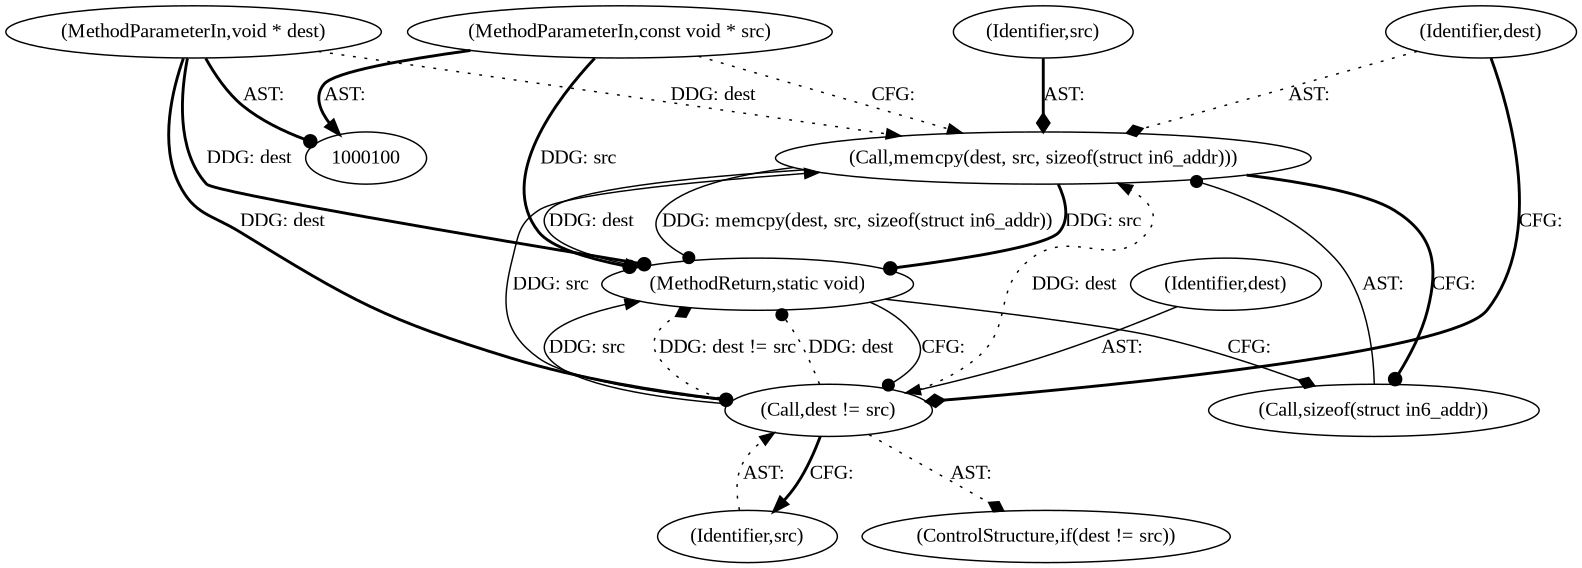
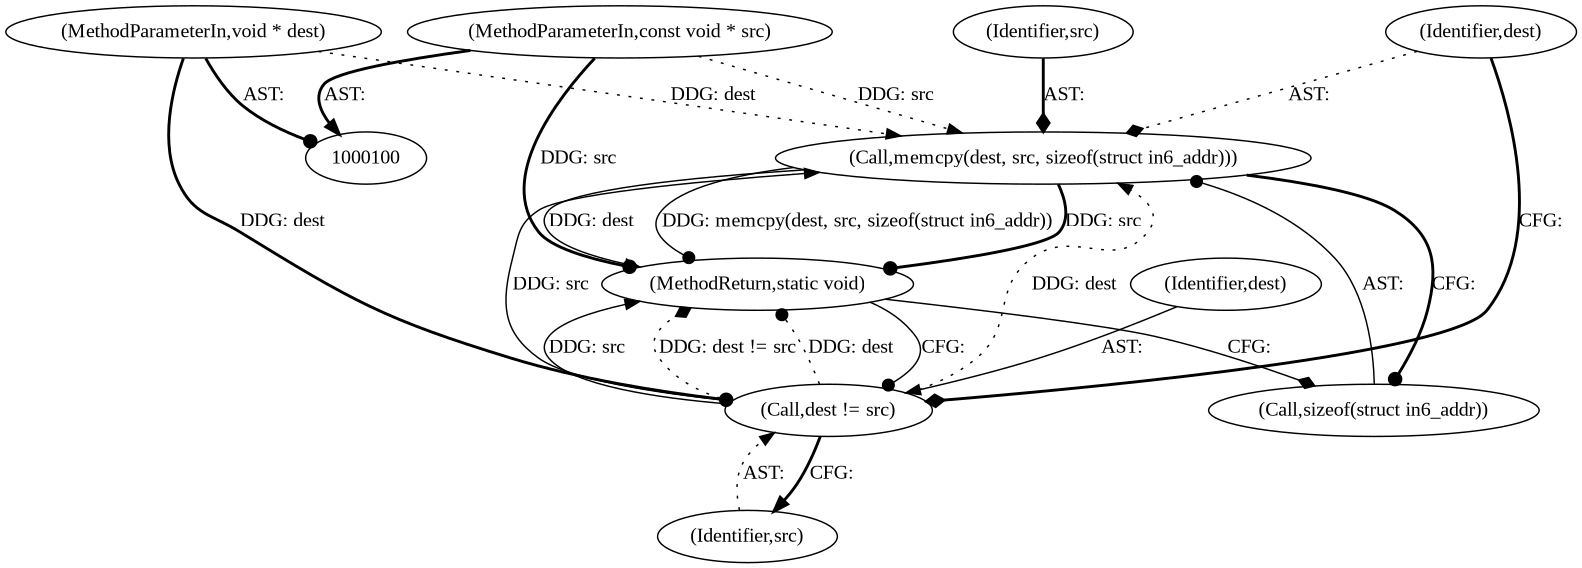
(896, 95) -> (896, 95)
(357, 215) -> none
(1046, 537) -> none
